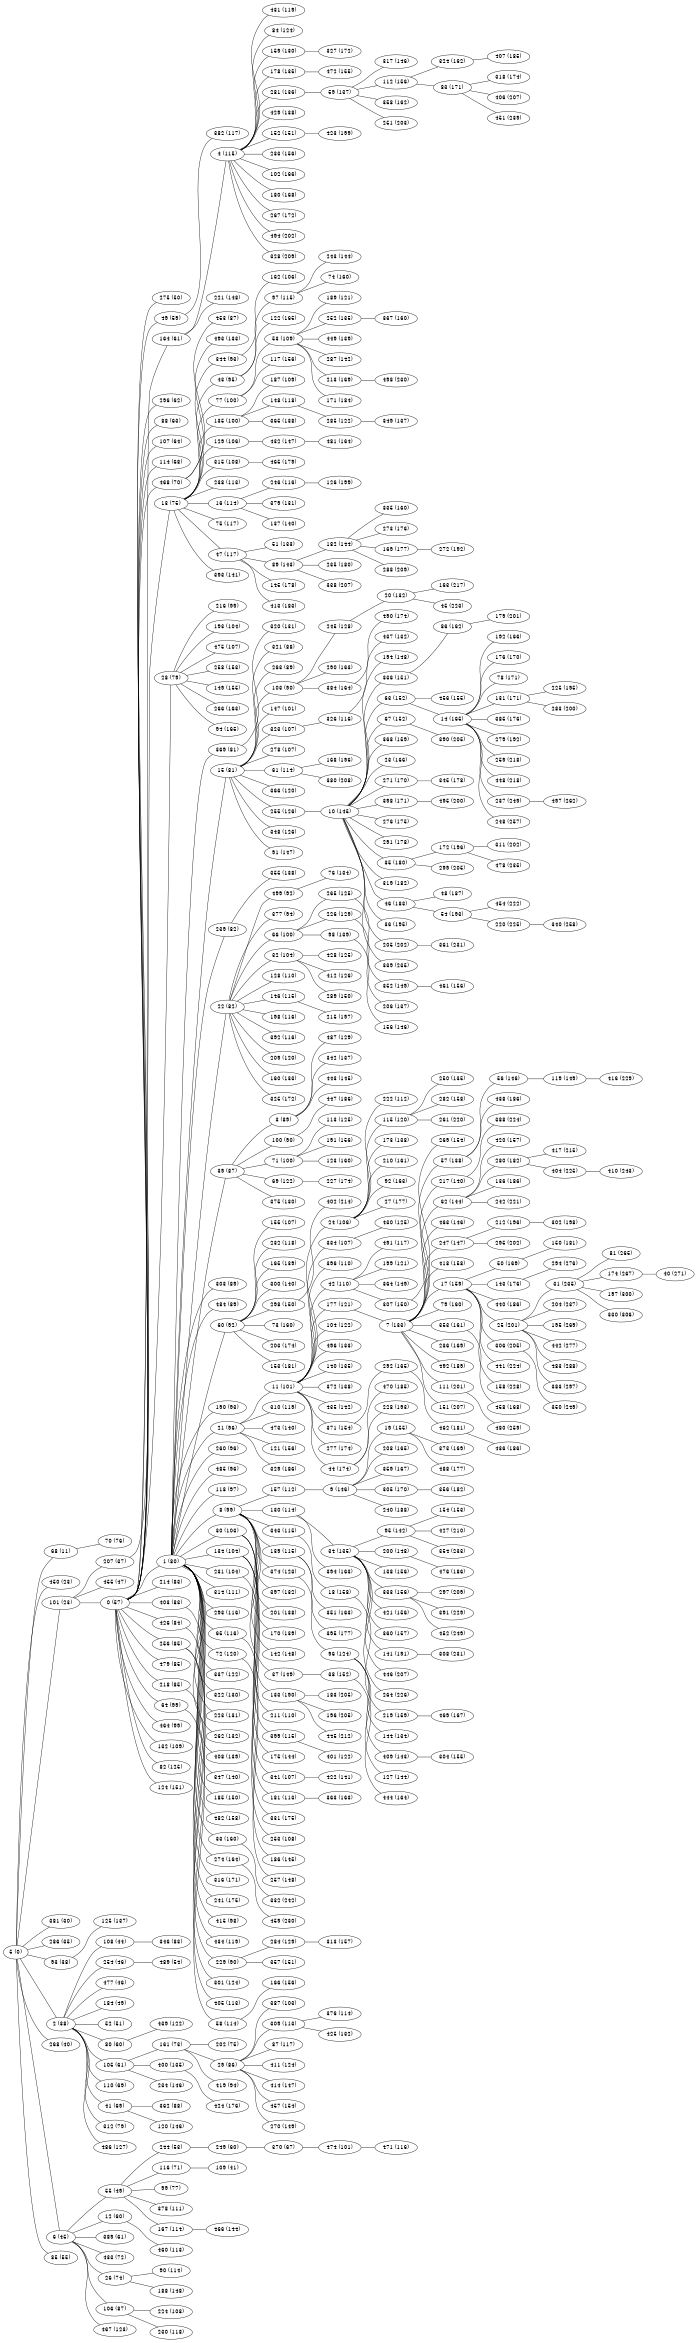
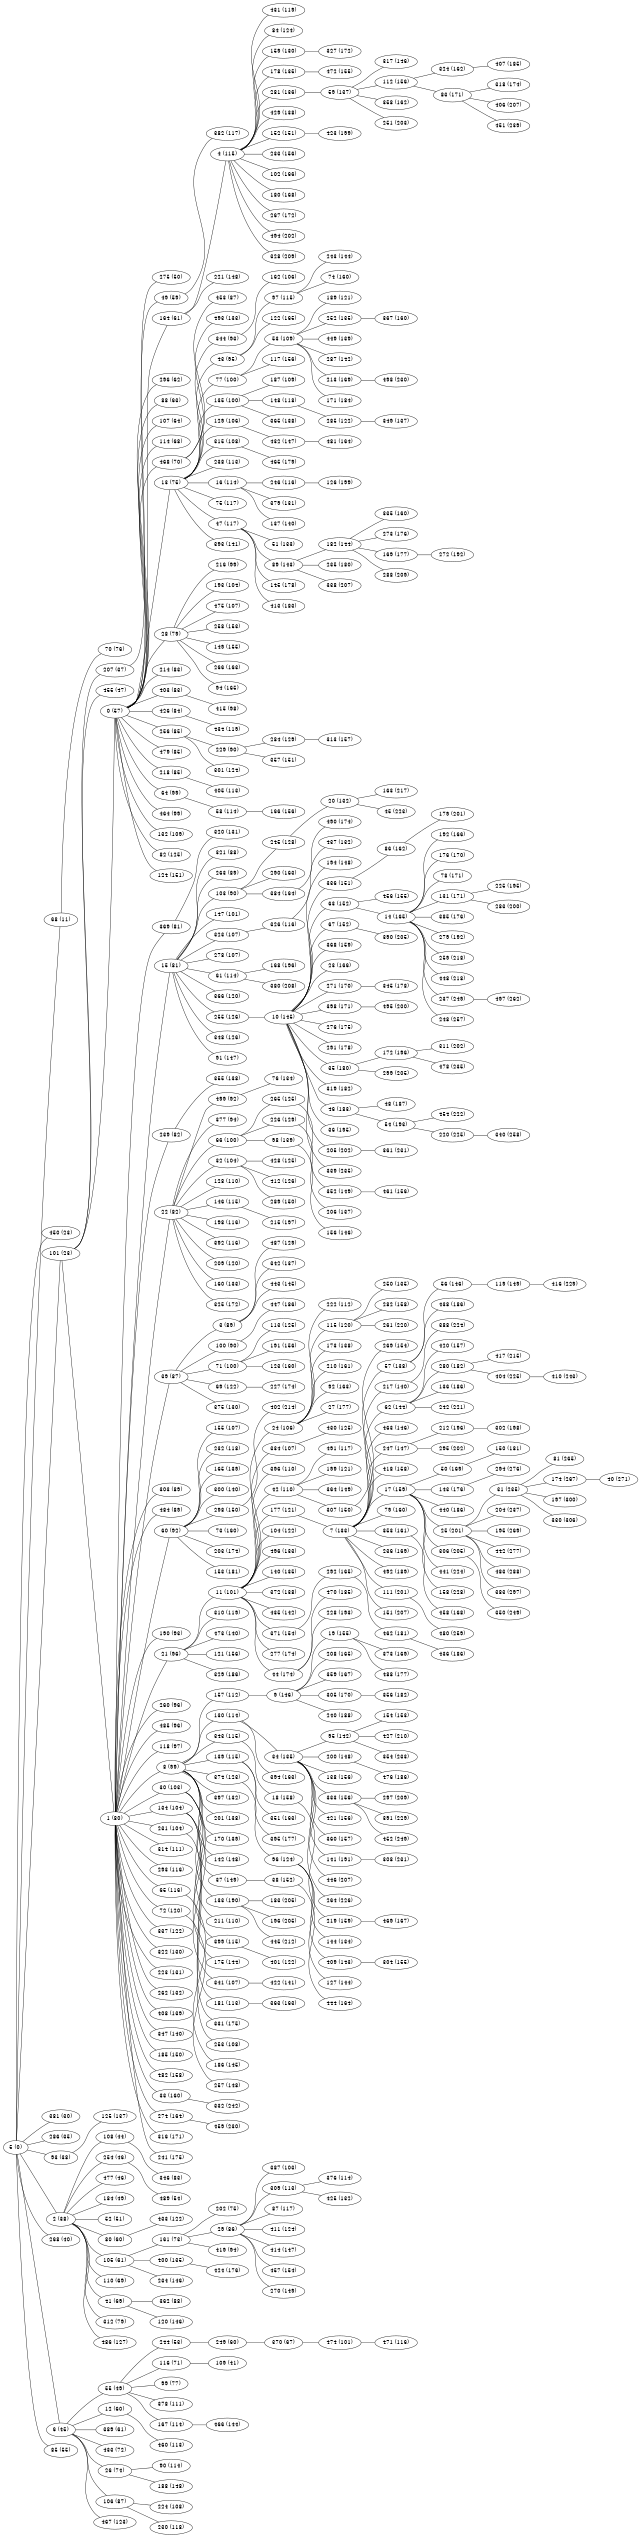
(143, 1582) -> (88, 1536)
(171, 2024) -> (171, 2219)
